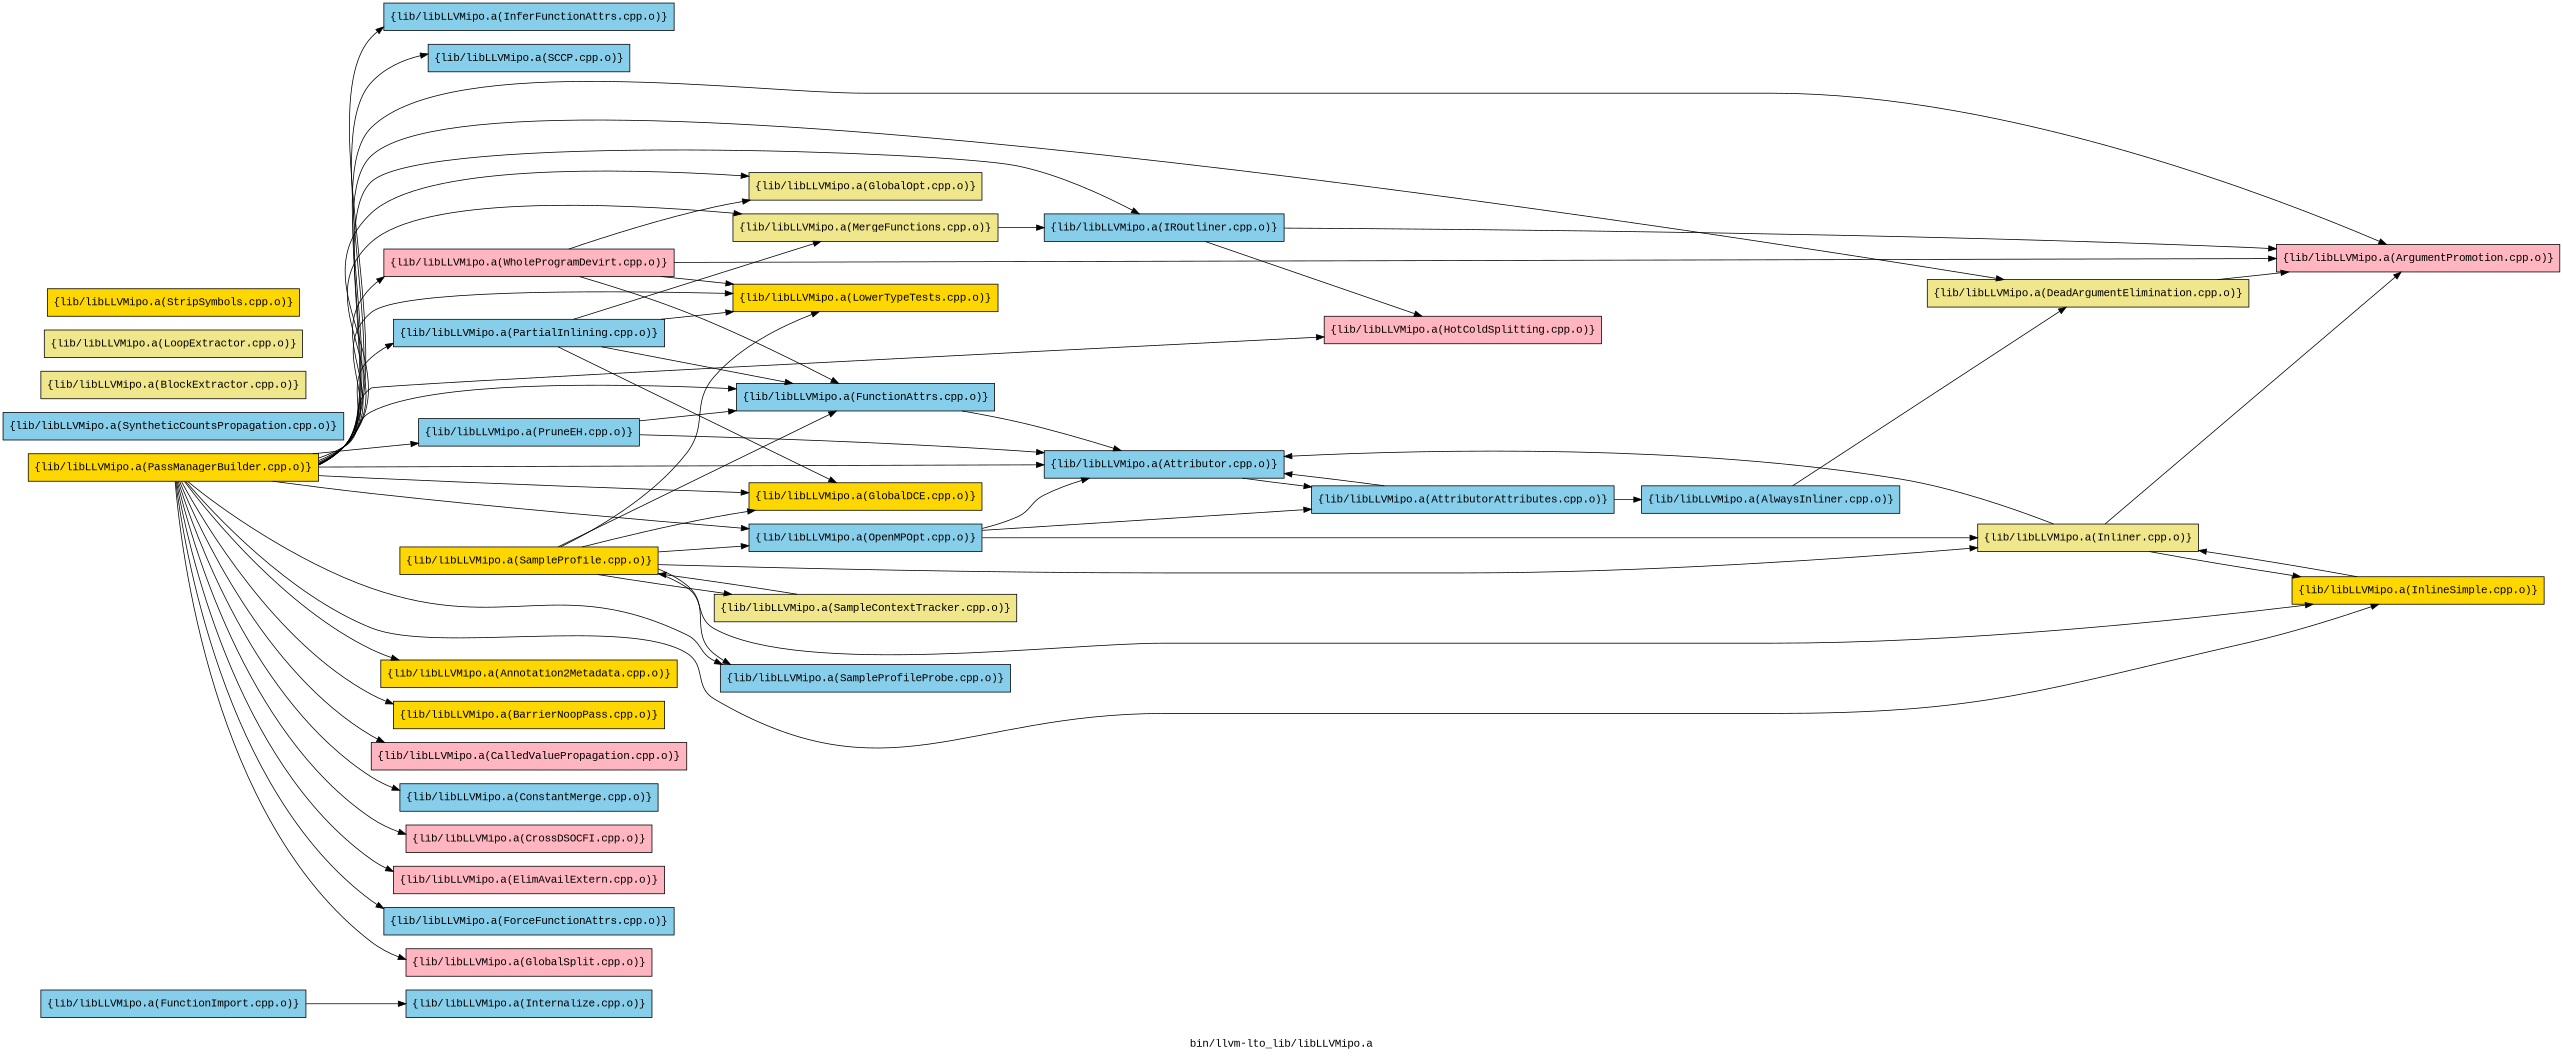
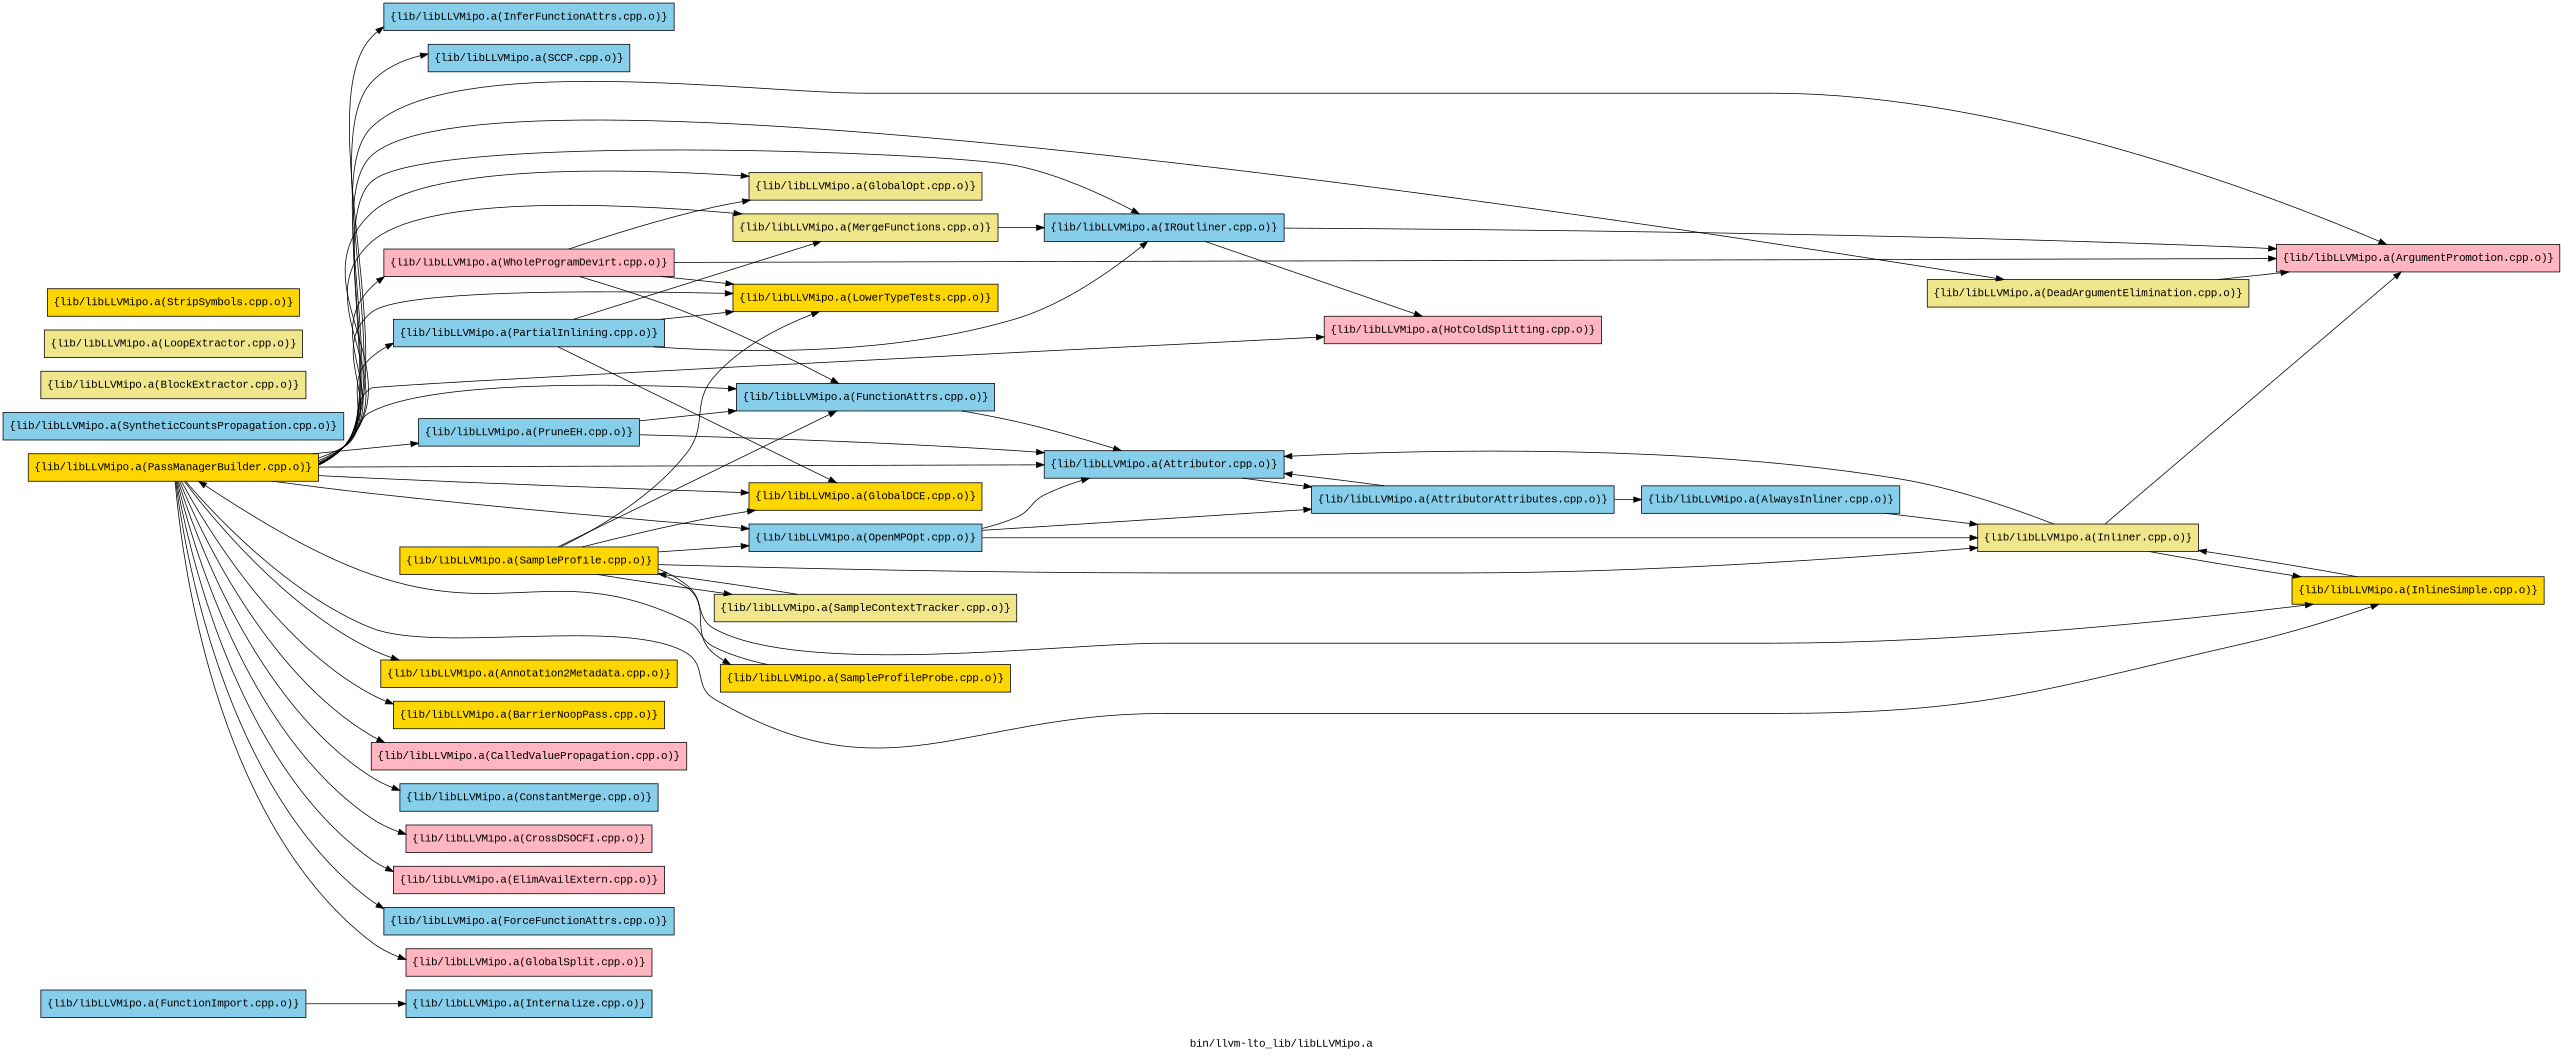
(693, 364) -> (909, 341)
(1926, 399) -> (1928, 518)
(443, 604) -> (483, 593)
(865, 678) -> (865, 678)
